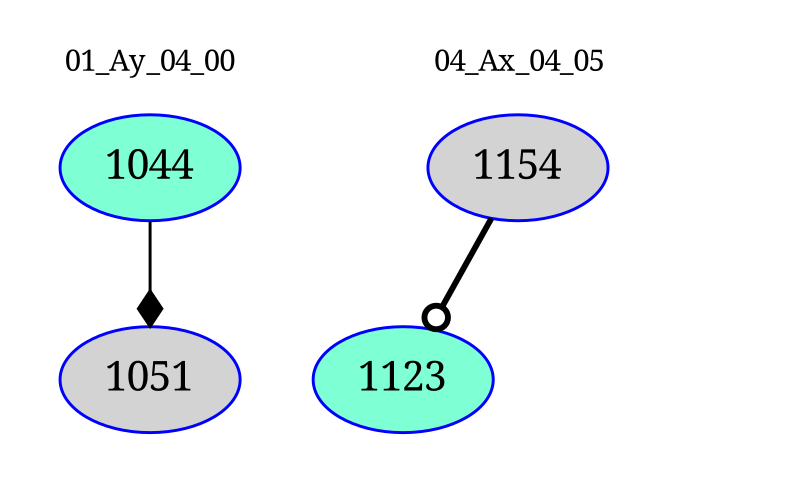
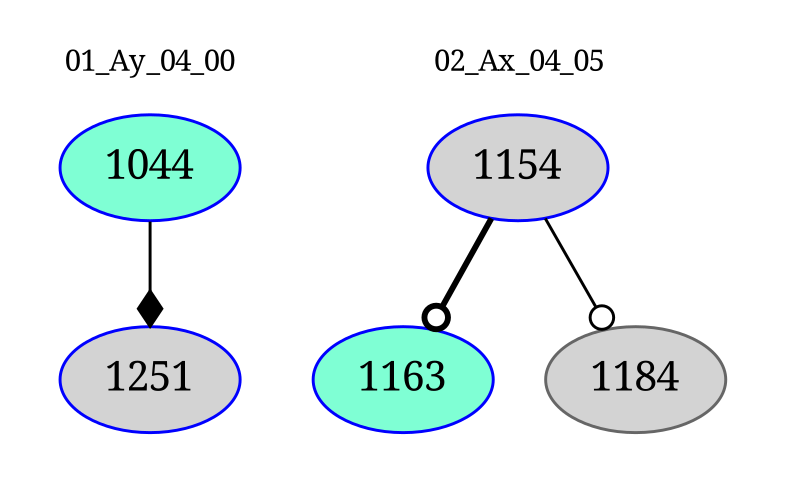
(519, 63) -> (519, 63)
(150, 380) -> (150, 380)
(403, 380) -> (403, 380)
none -> (636, 380)
